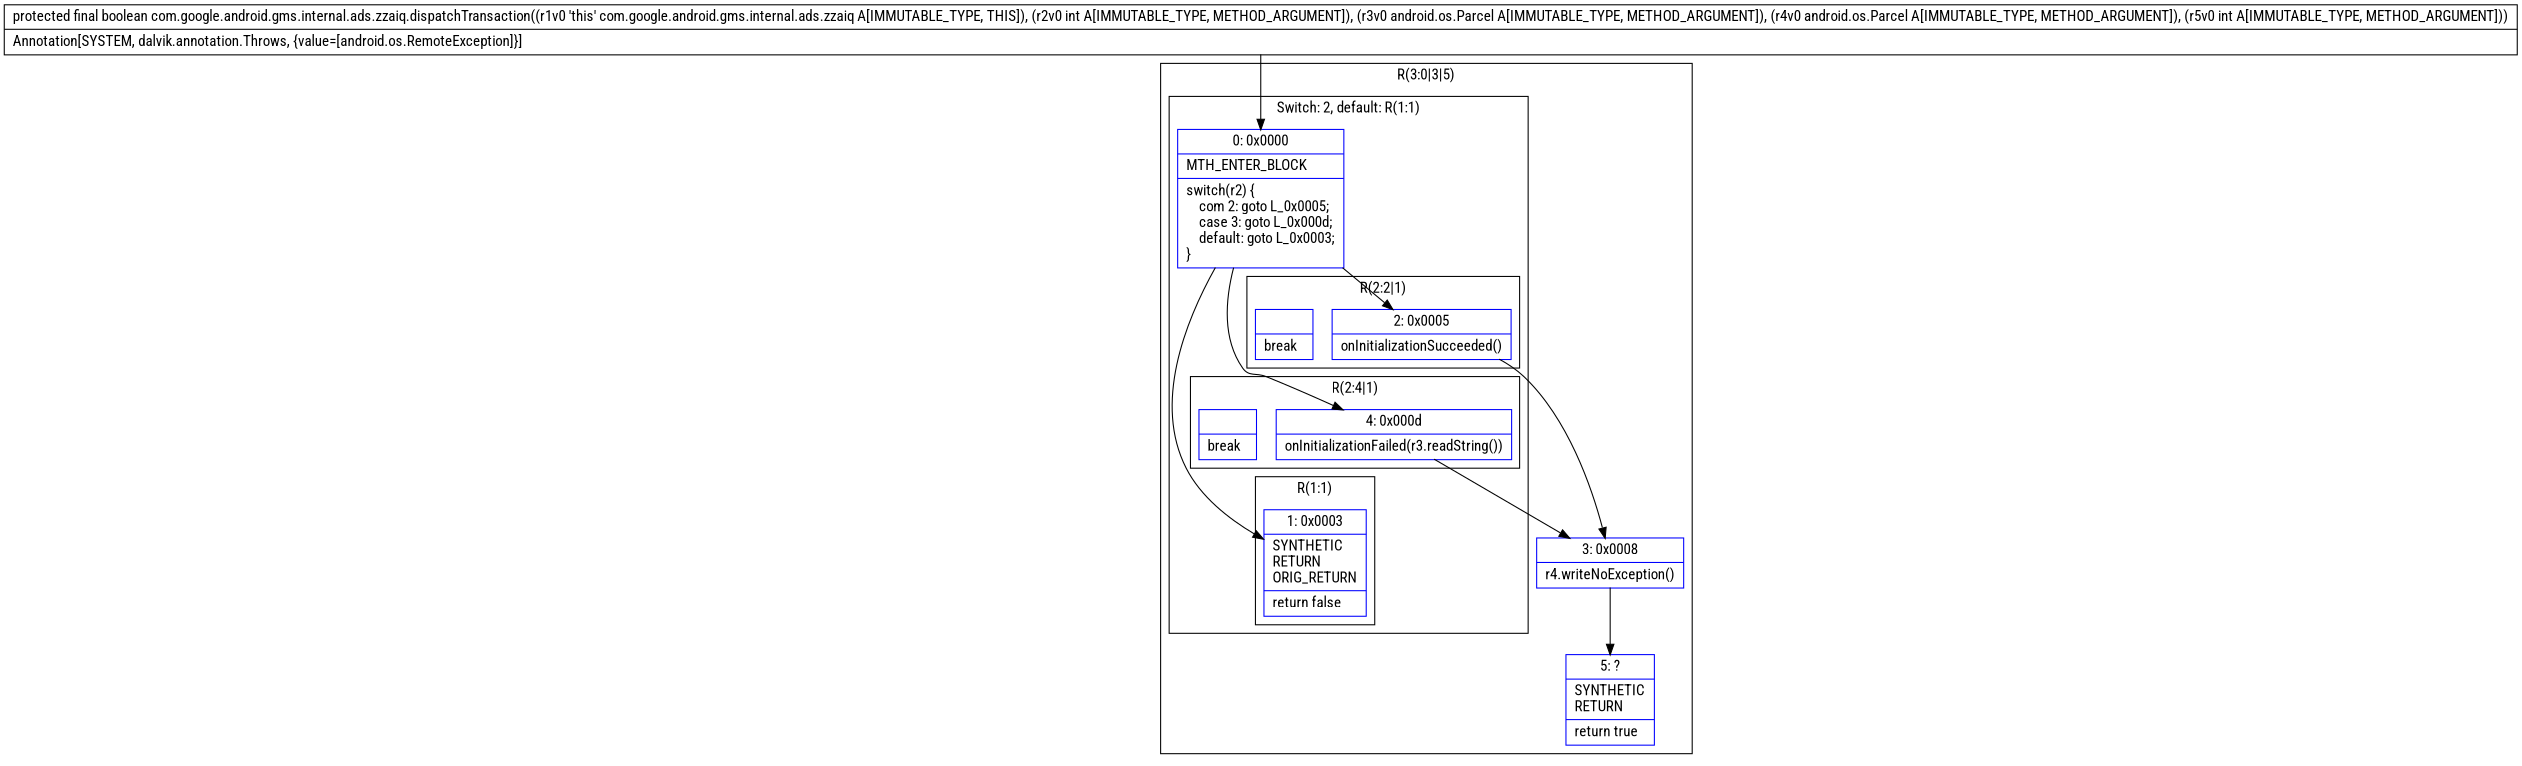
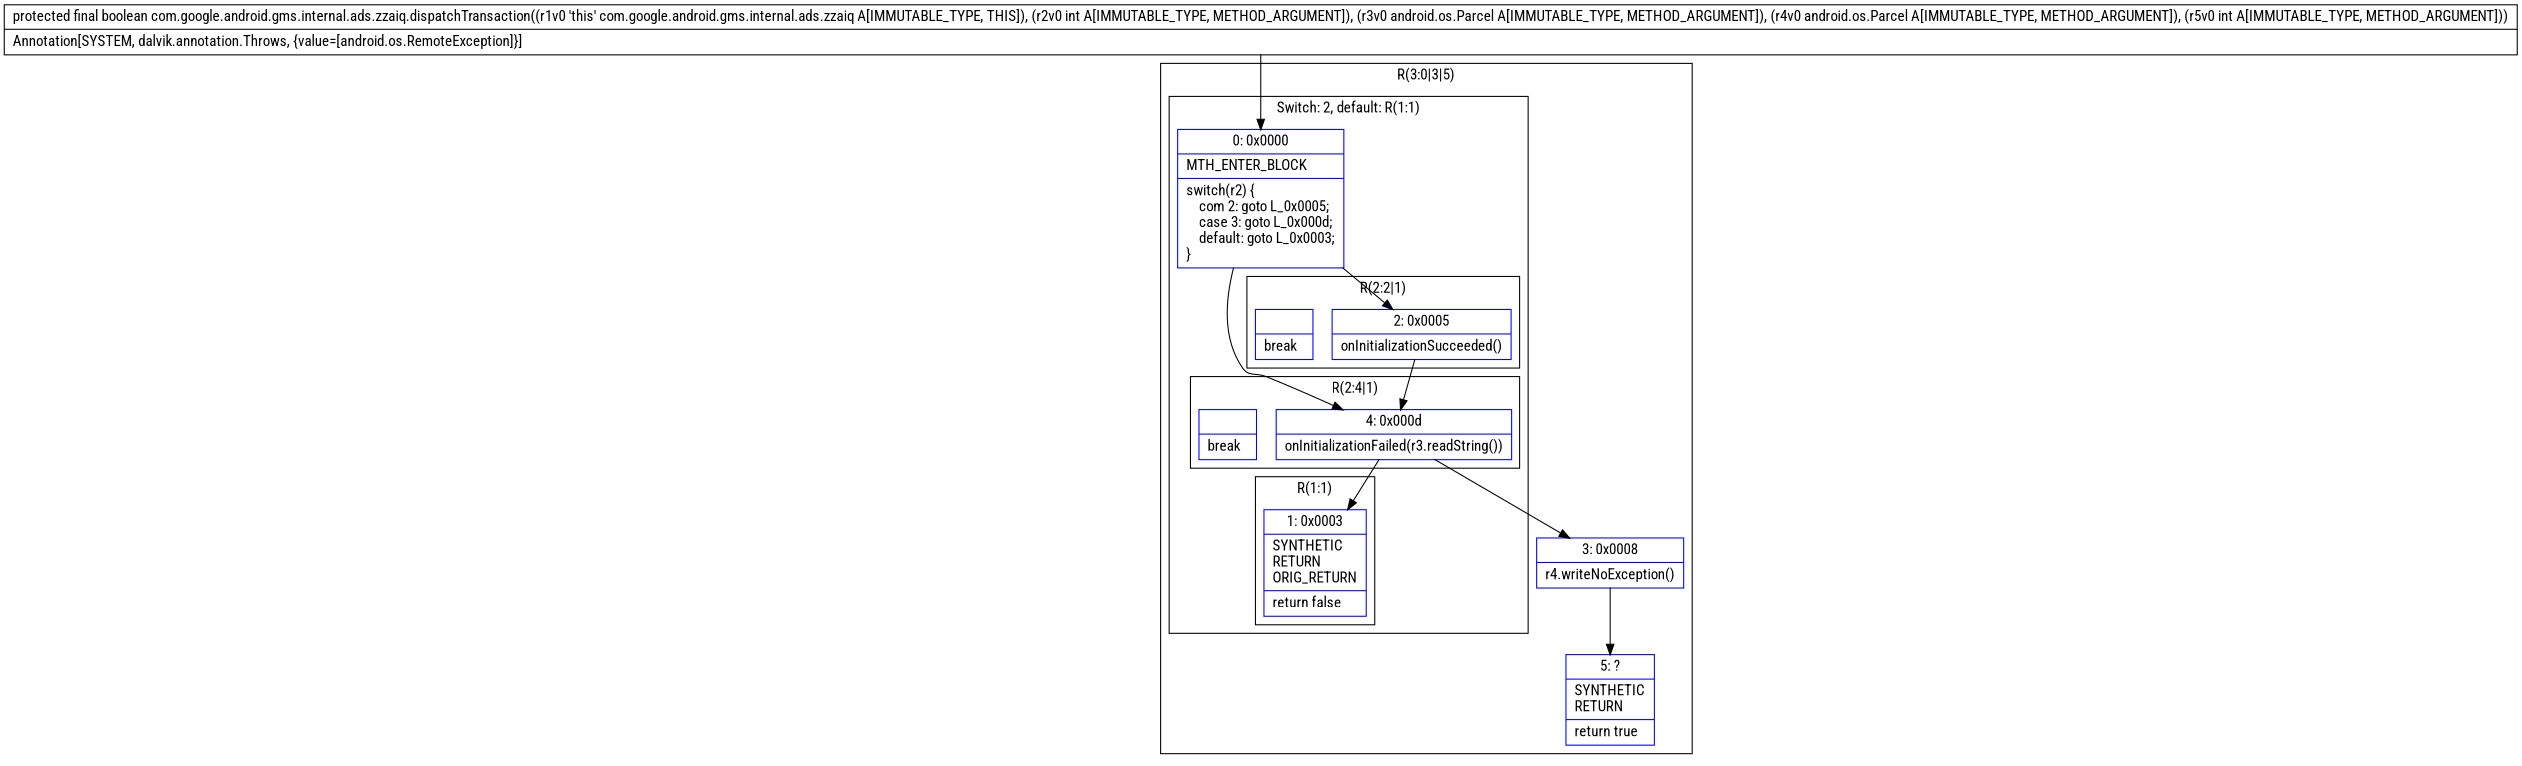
(1566, 433) -> (1408, 384)
(1177, 443) -> (1364, 484)
